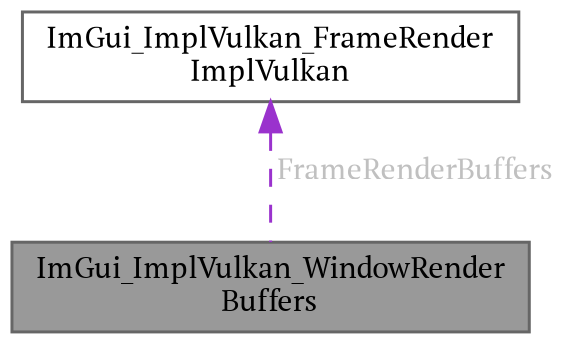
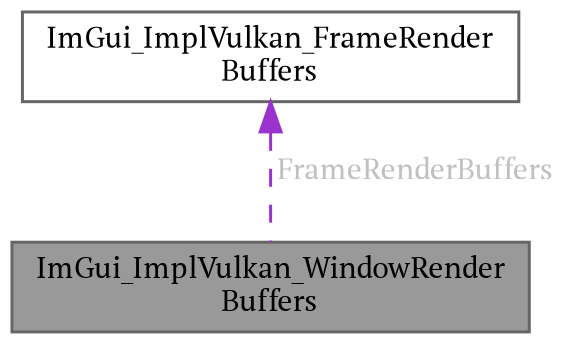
(271, 57) -> (271, 57)
